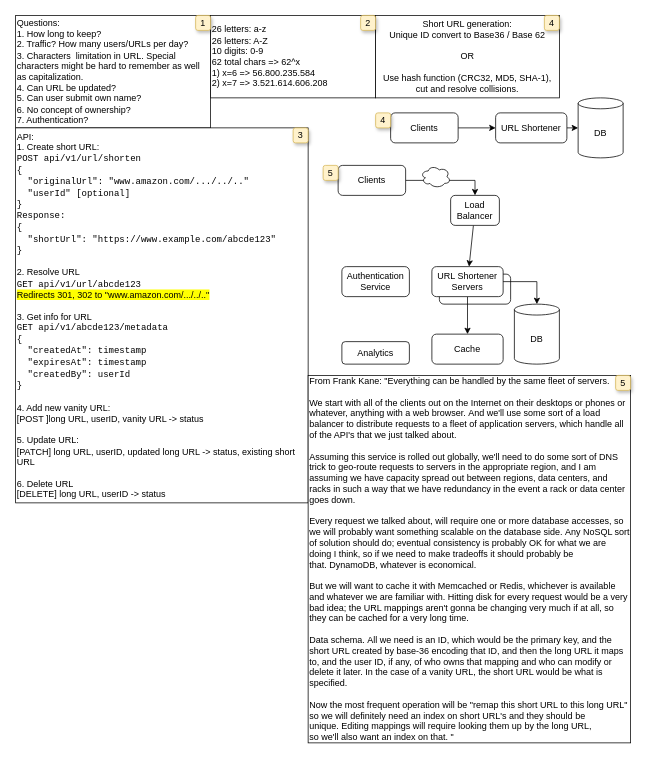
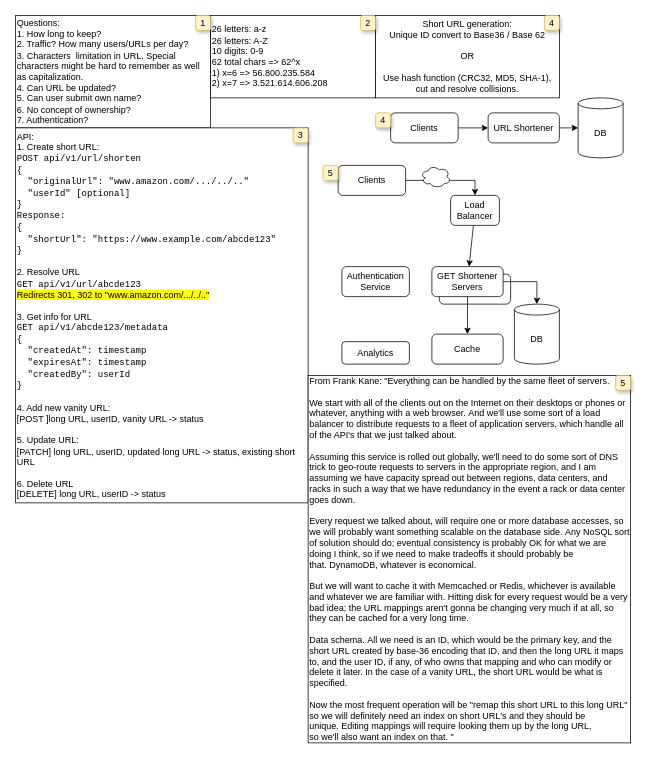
(531, 128) -> (524, 128)
(467, 282) -> (467, 282)
